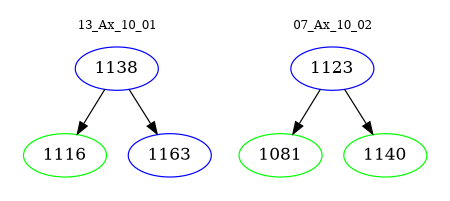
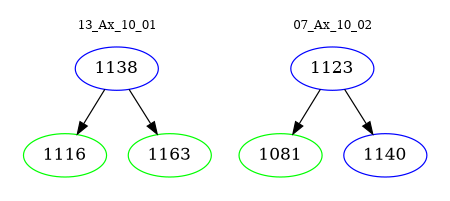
(170, 155) -> (170, 155)
(385, 155) -> (385, 155)
